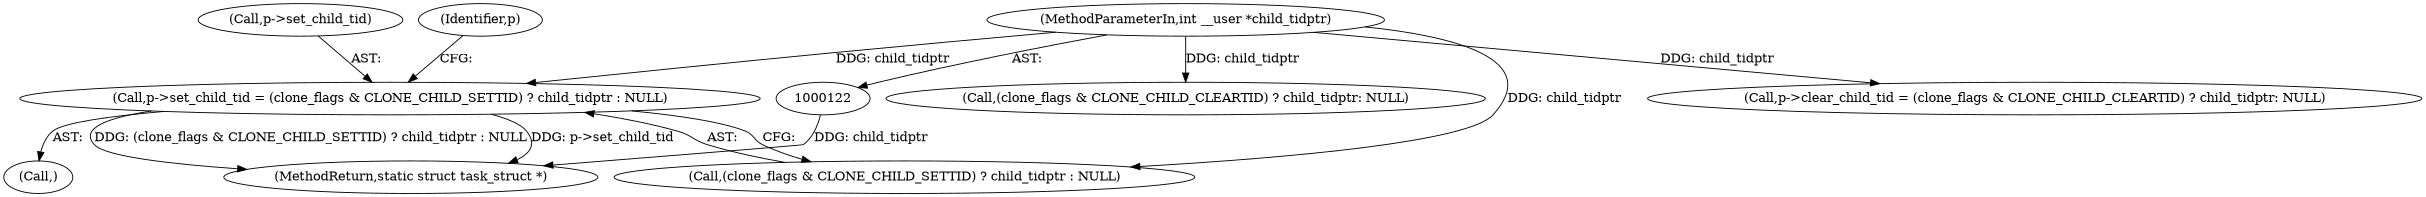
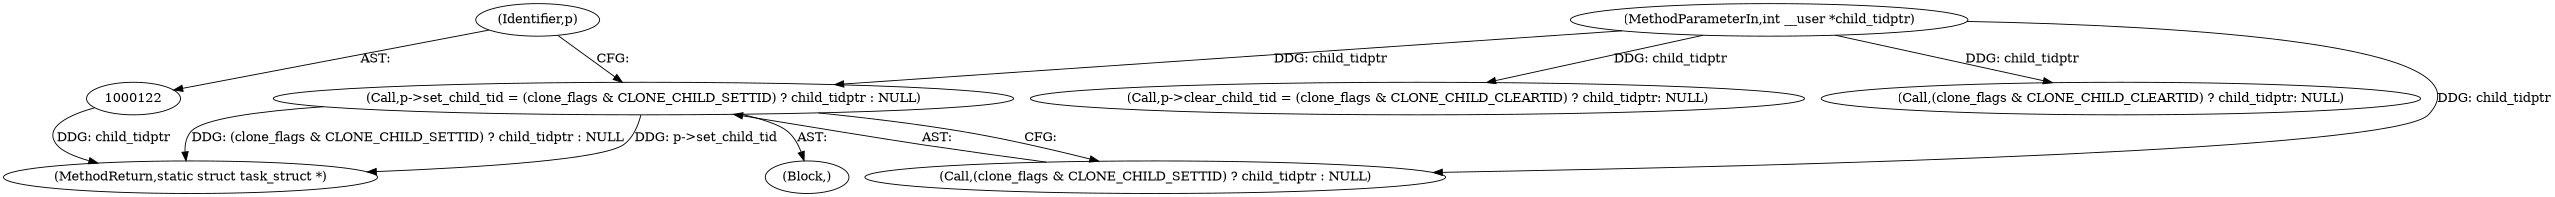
(300, 20) -> none
(987, 58) -> (336, 59)
(38, 177) -> (807, 177)
